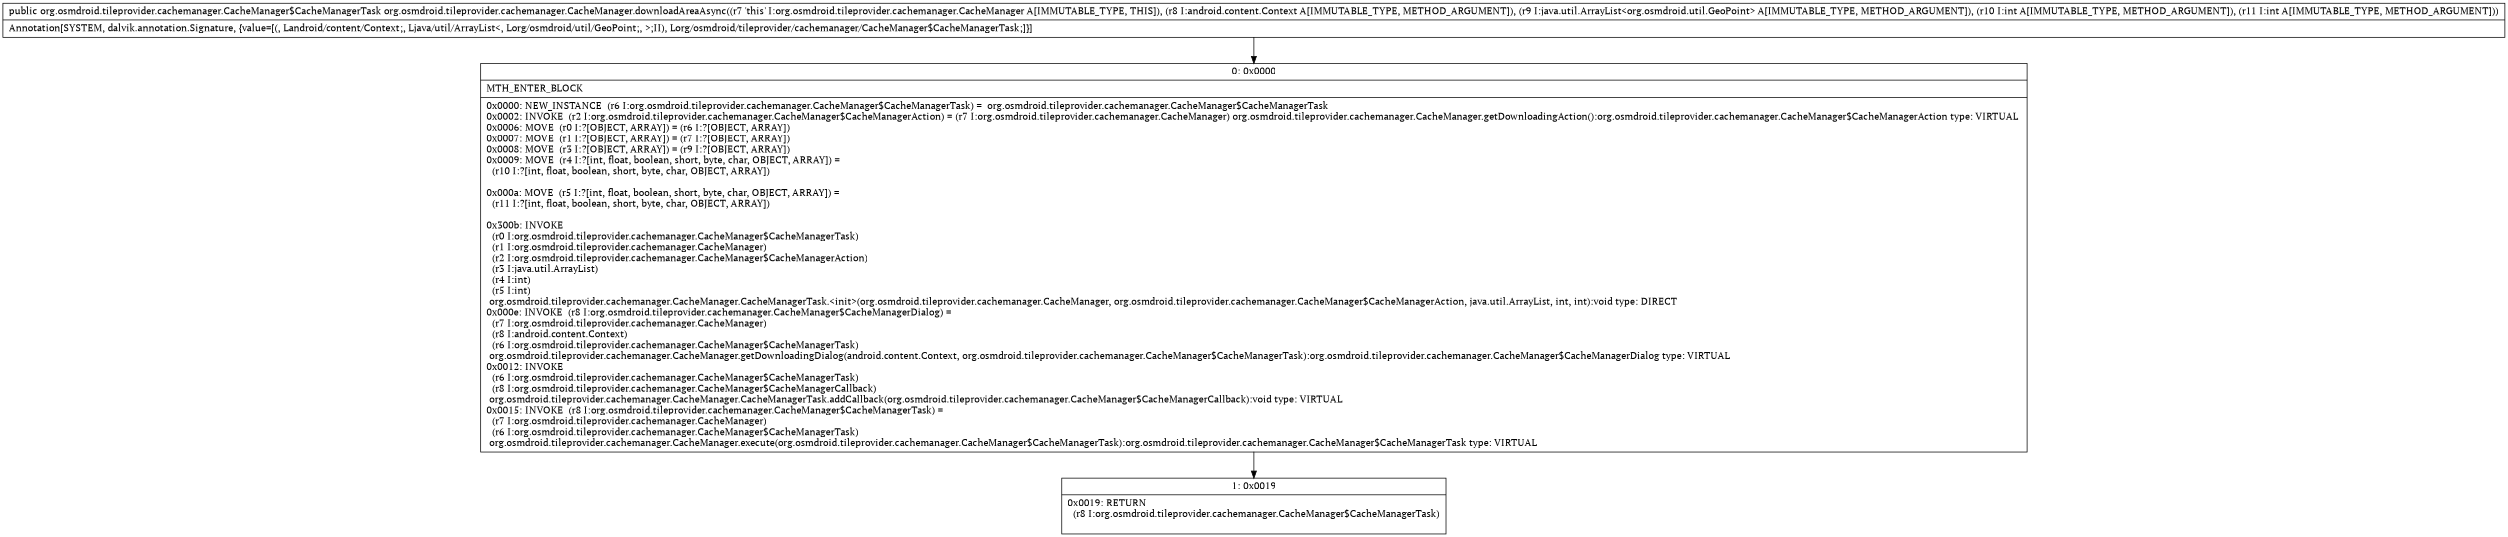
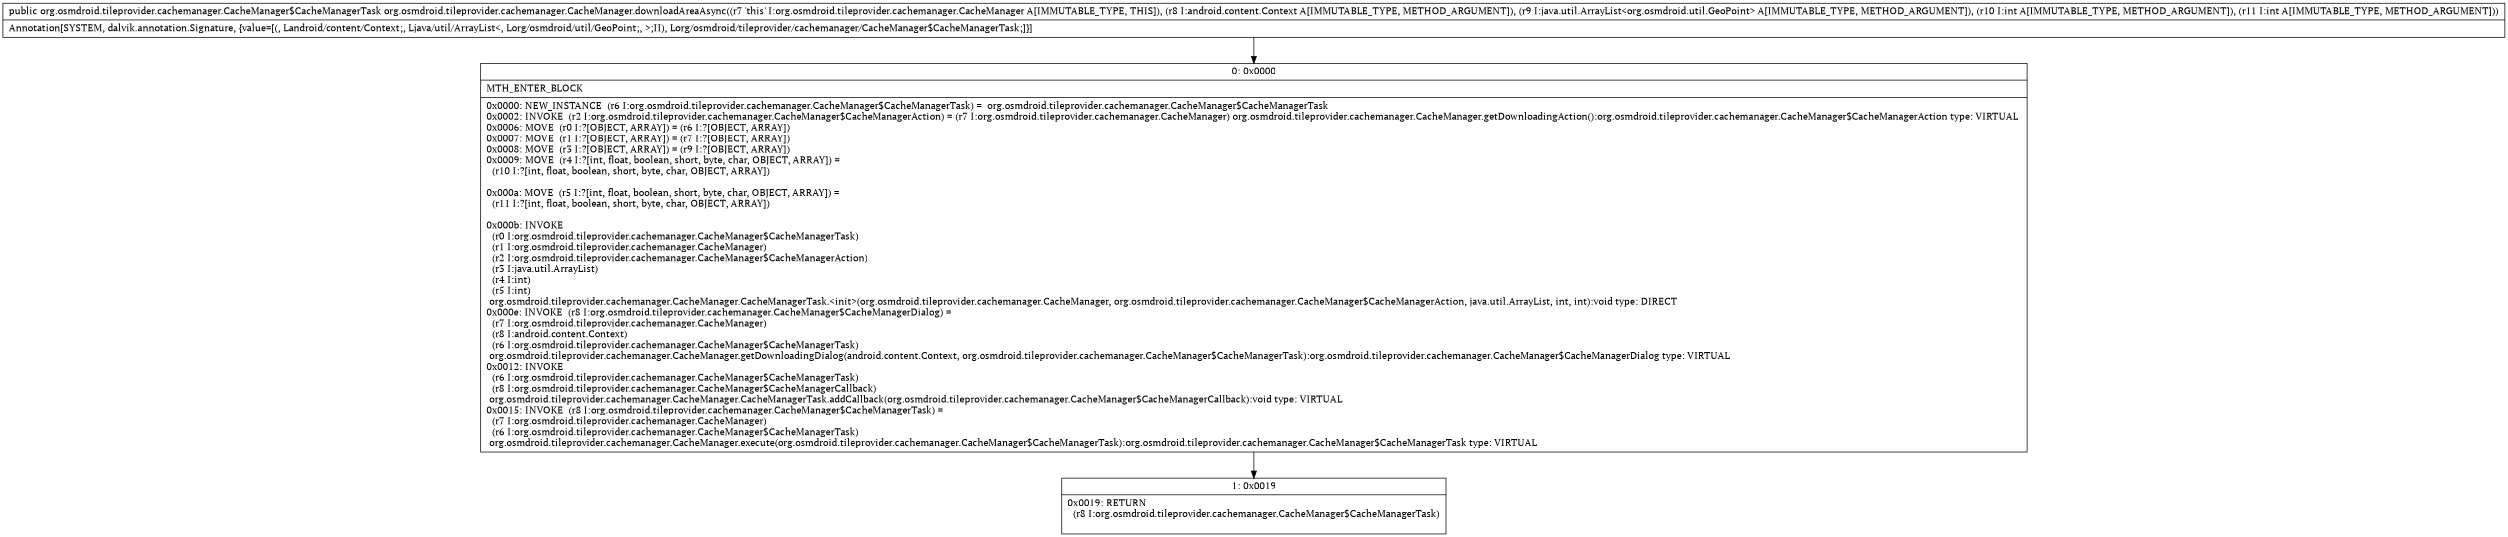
(528, 225) -> (528, 225)
